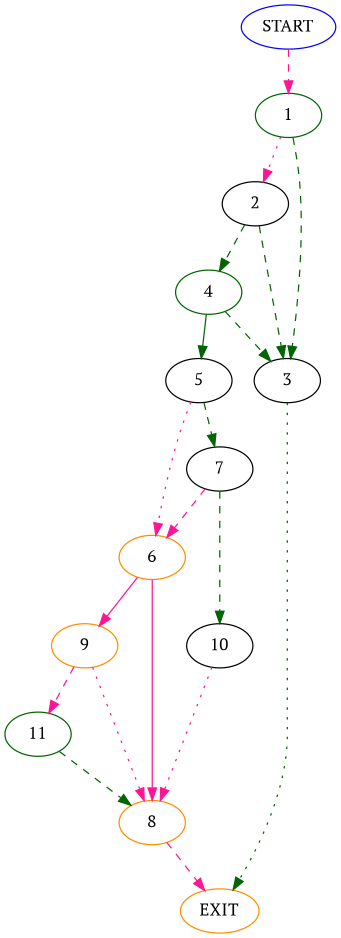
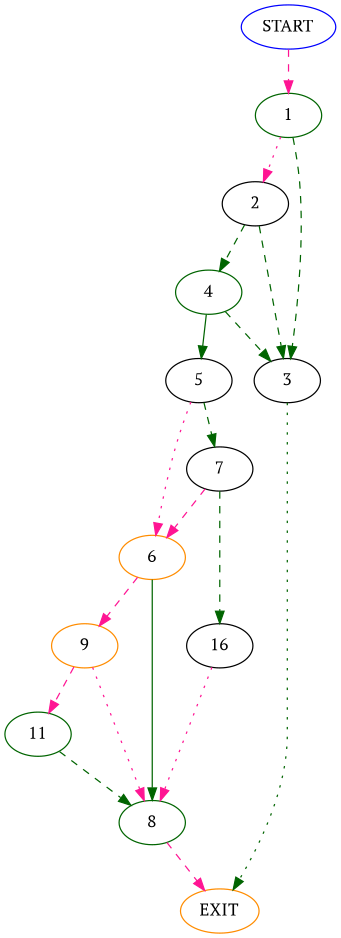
(122, 597) -> (122, 597)
(220, 646) -> (220, 646)
(152, 684) -> (152, 684)
(152, 823) -> (152, 823)
